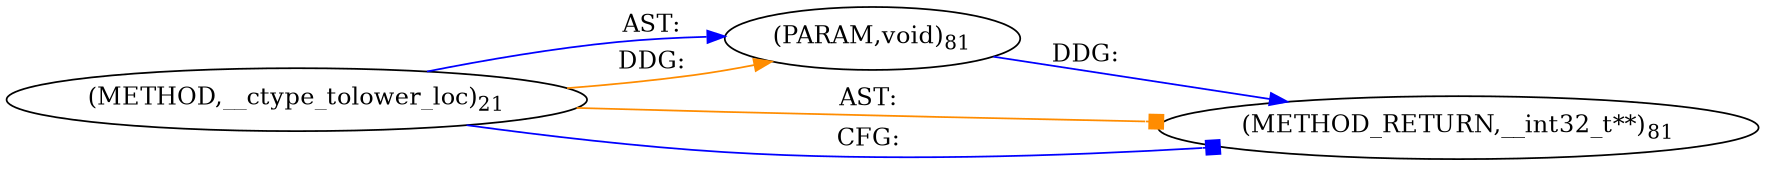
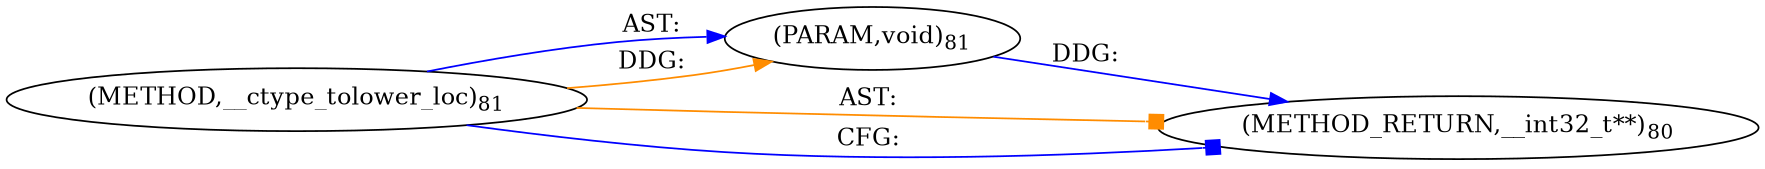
(492, 97) -> (492, 97)
(1661, 125) -> (1661, 125)
